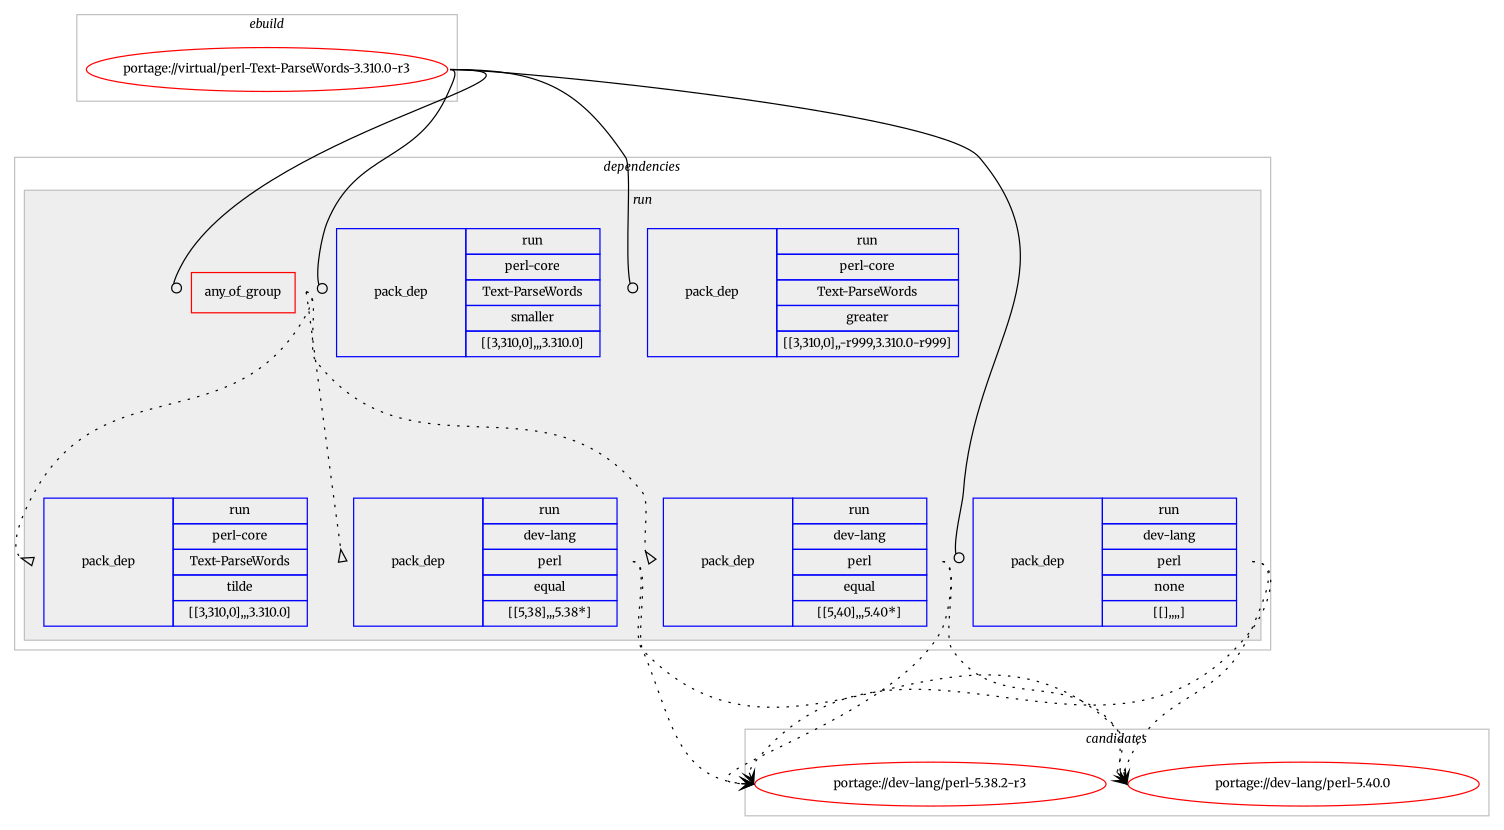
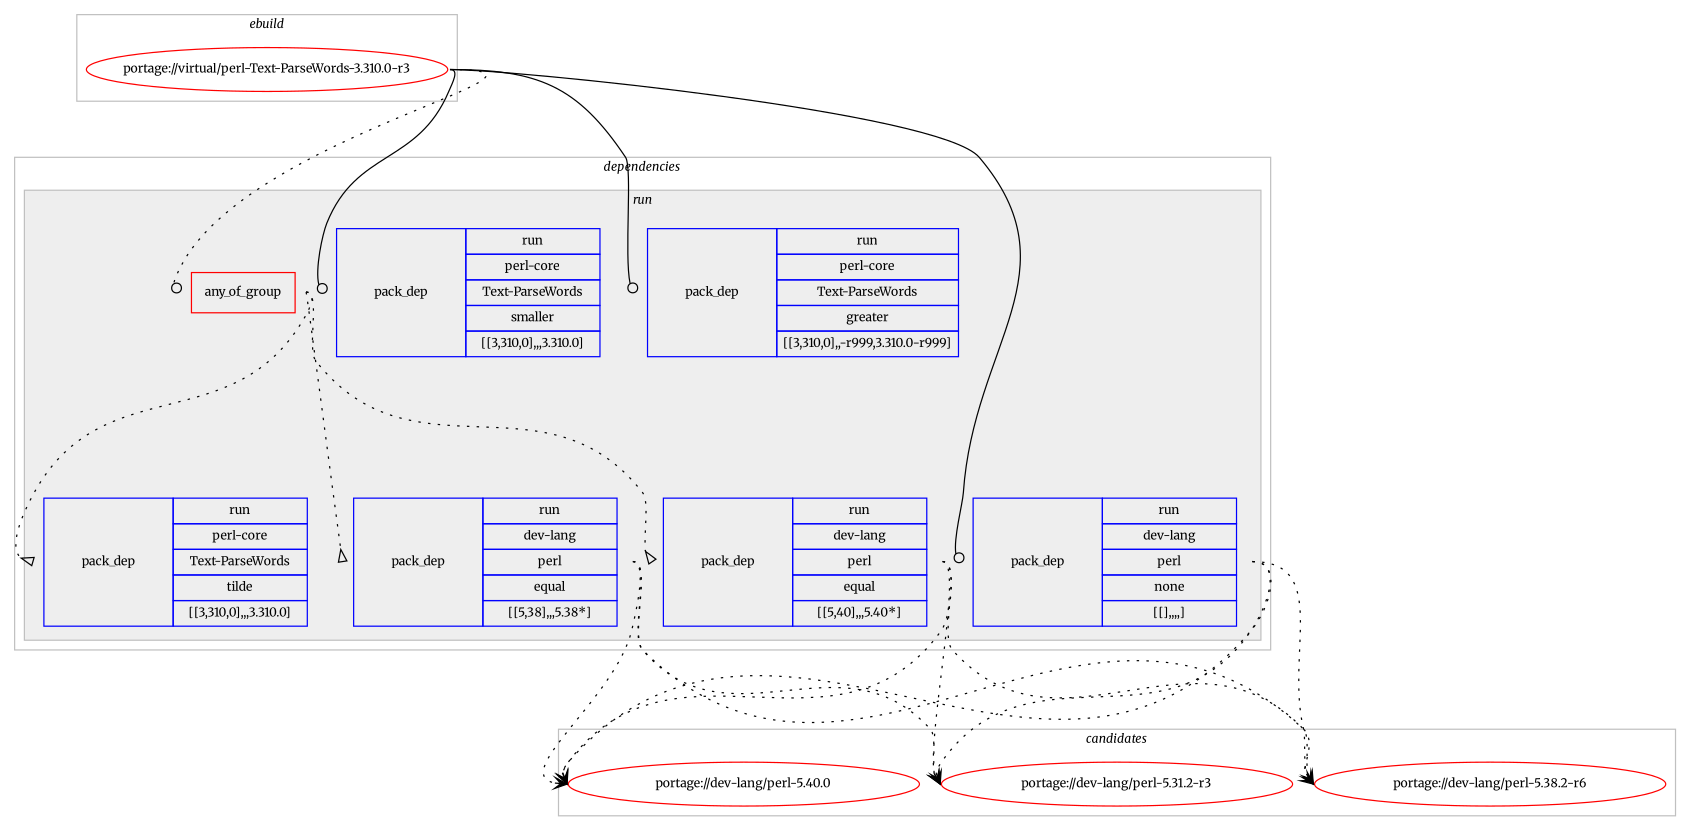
(329, 149) -> (329, 149)
(930, 784) -> (1117, 784)
none -> (1490, 784)
